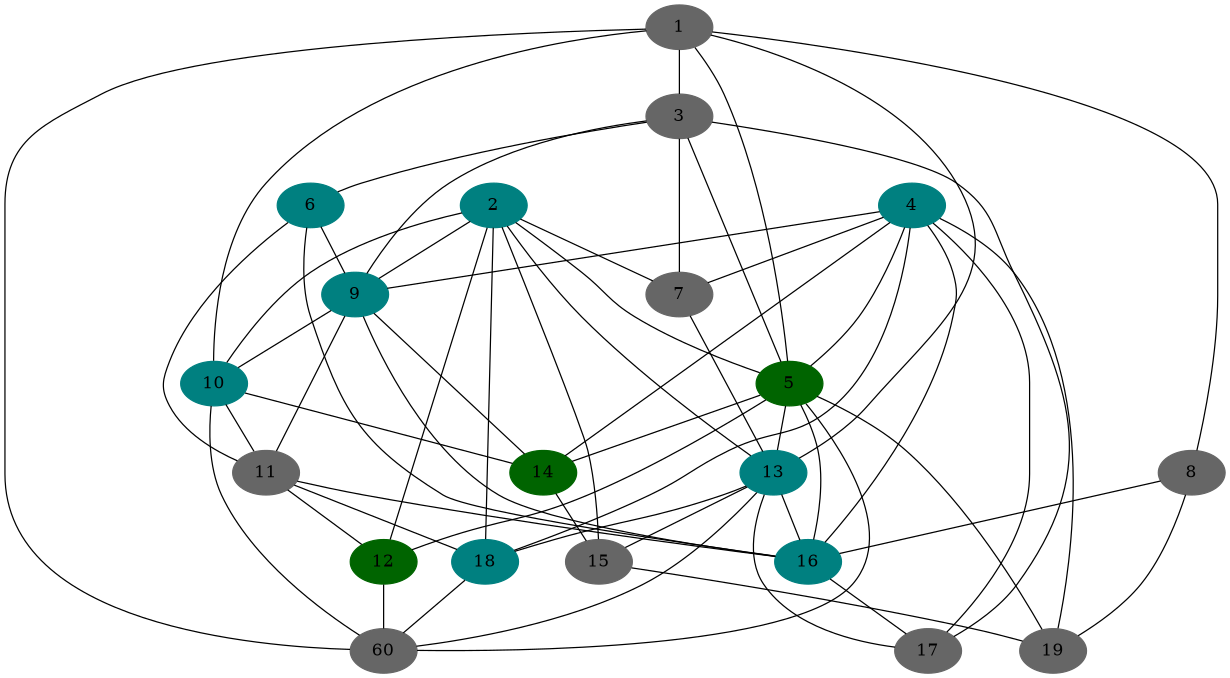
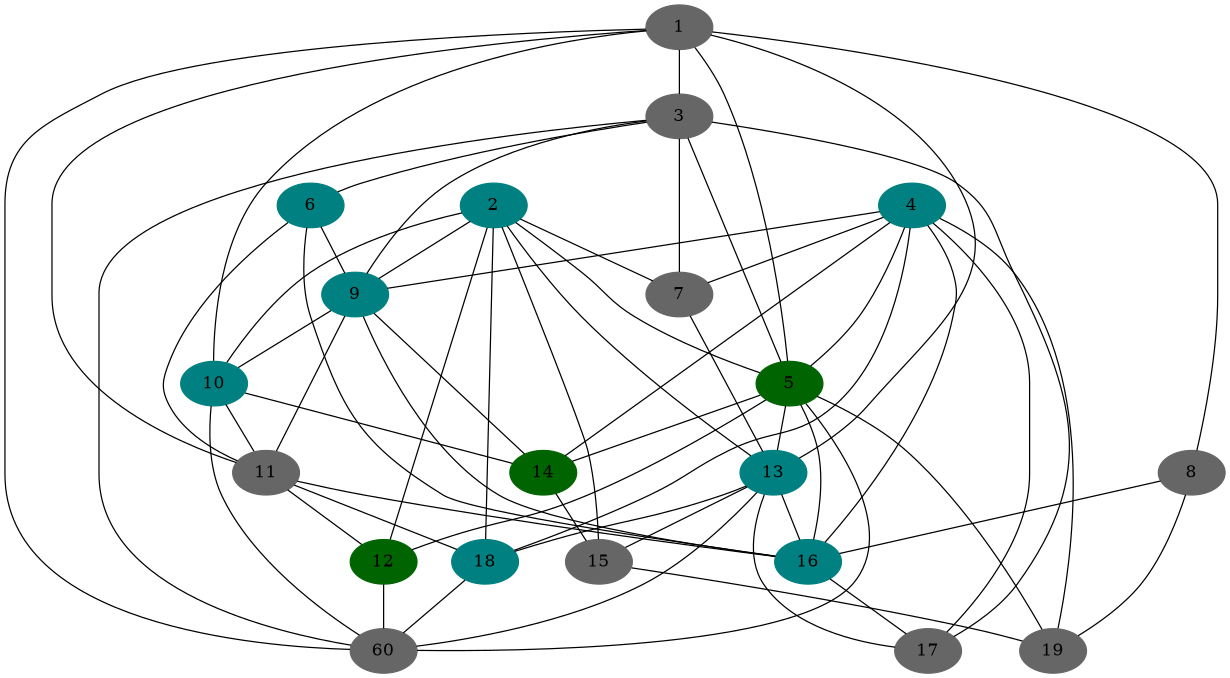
none -> (156, 115)
none -> (117, 254)
